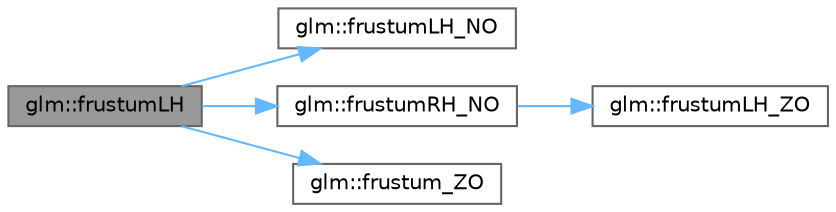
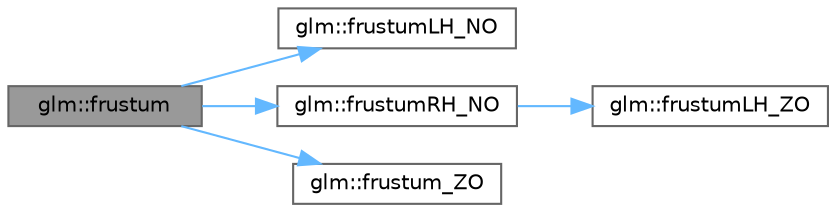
(105, 106) -> (105, 106)
